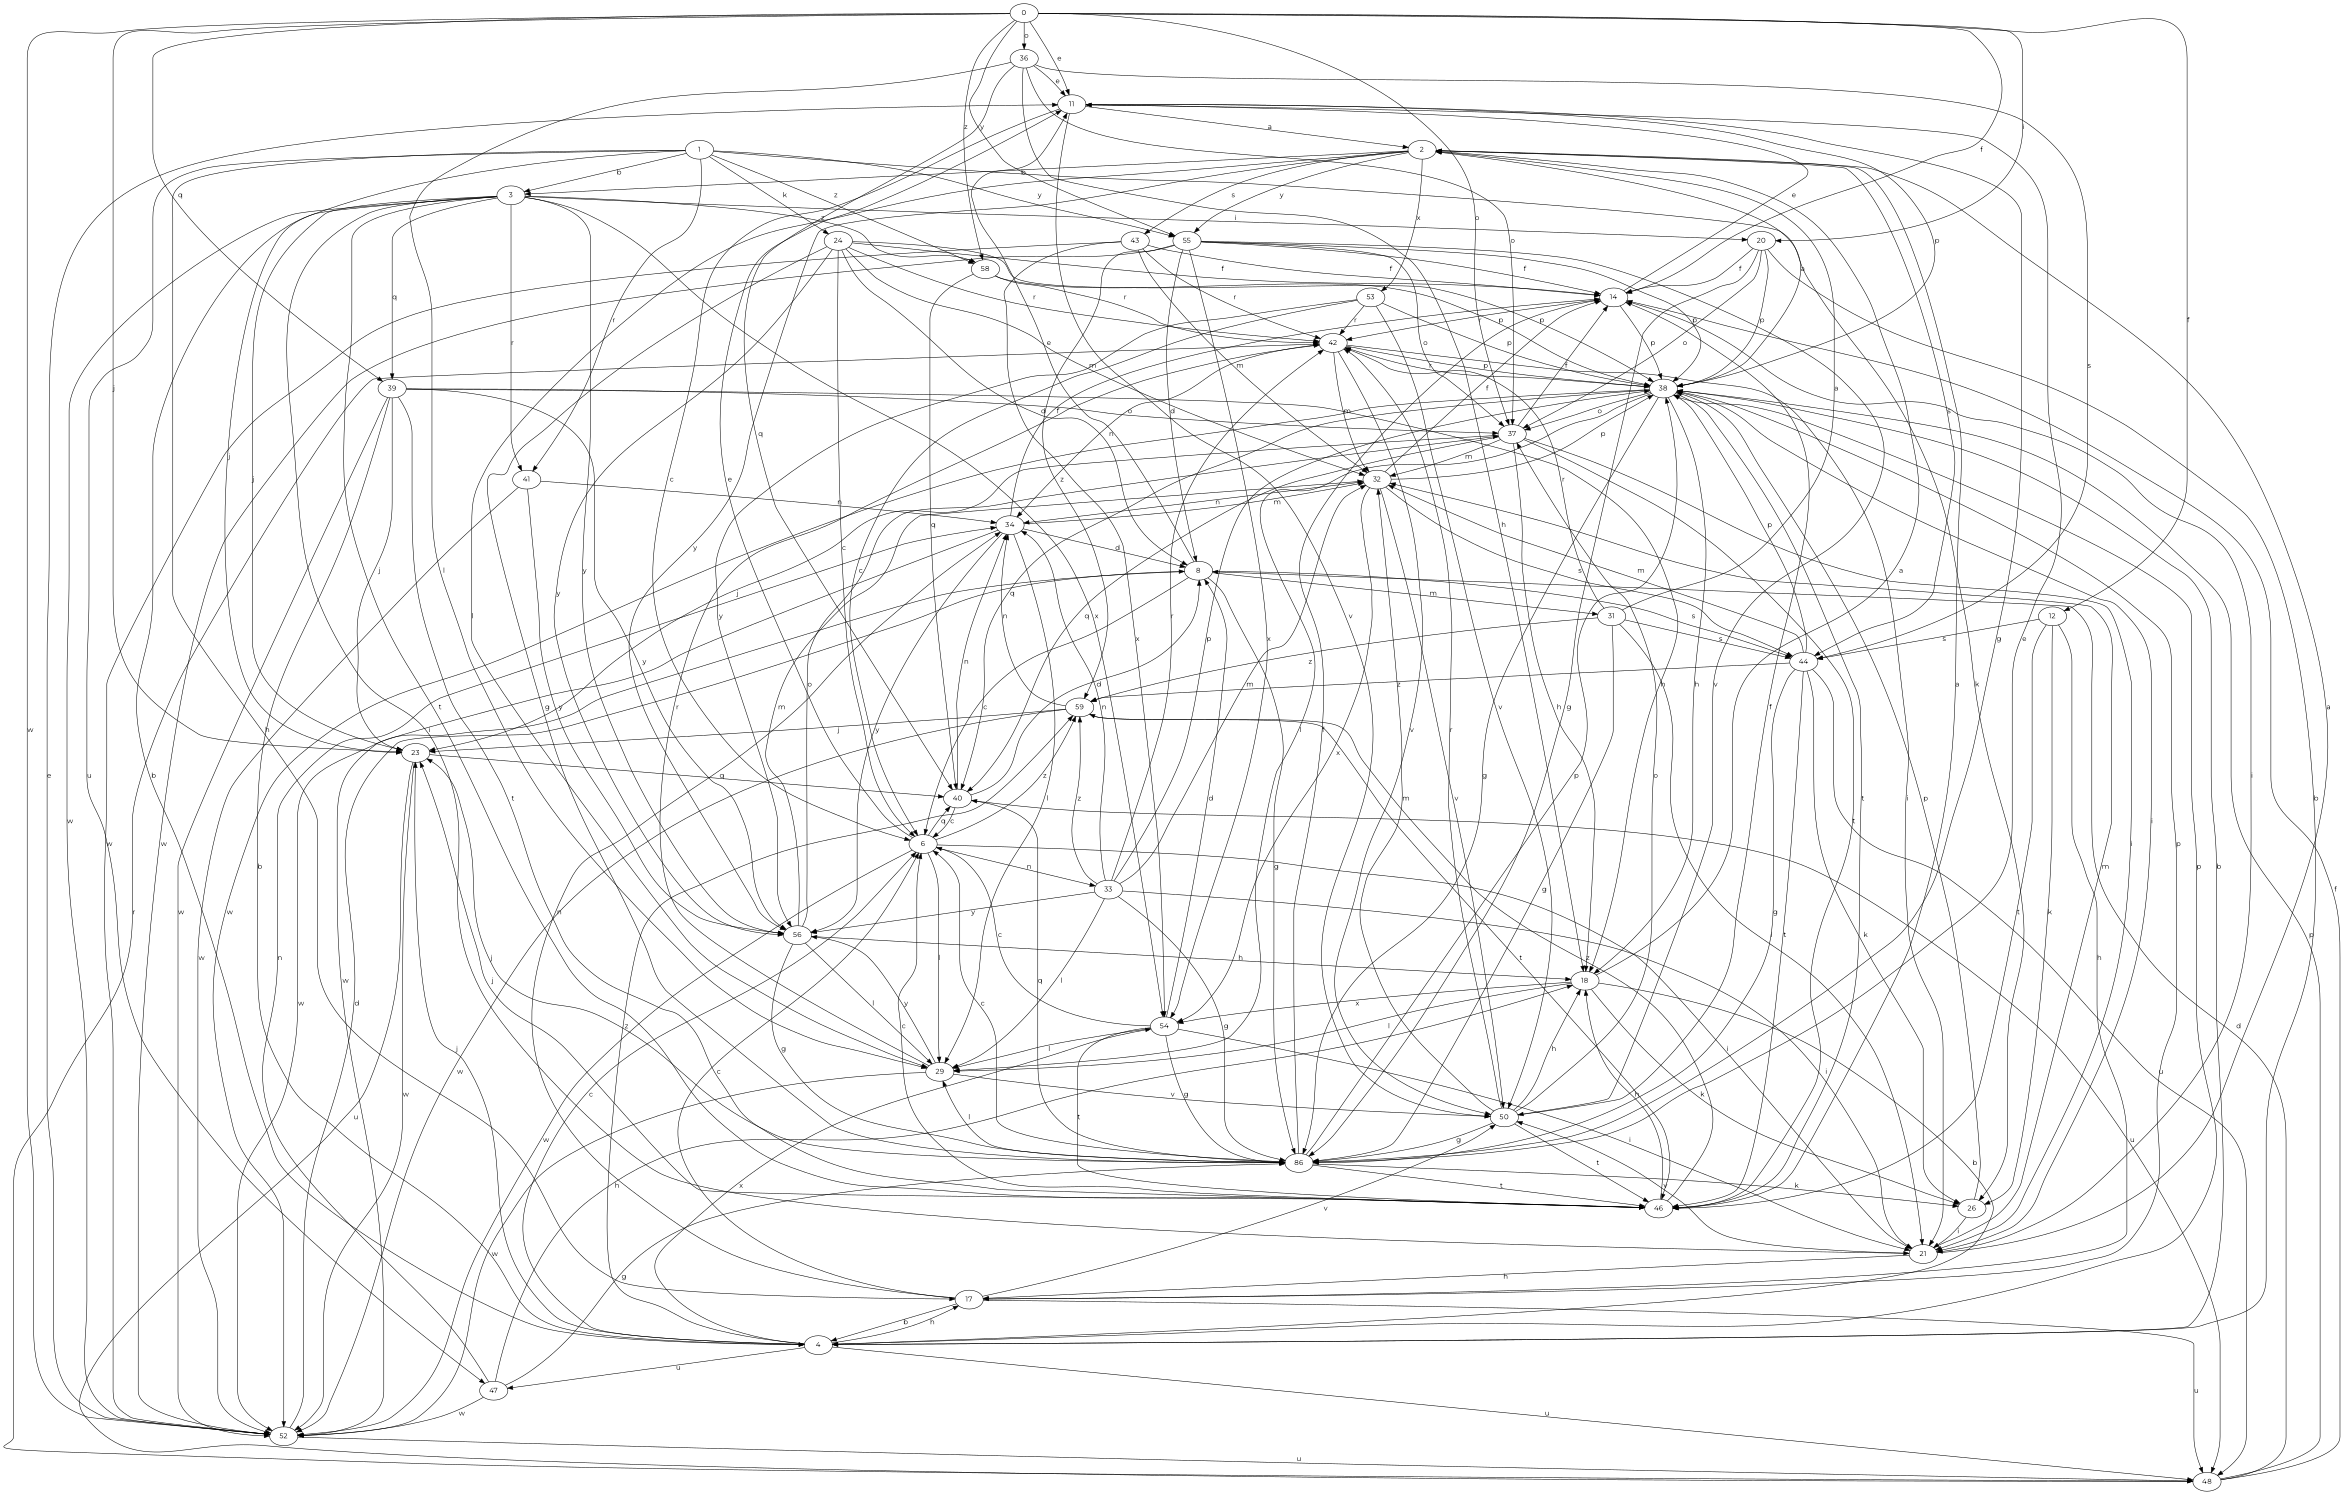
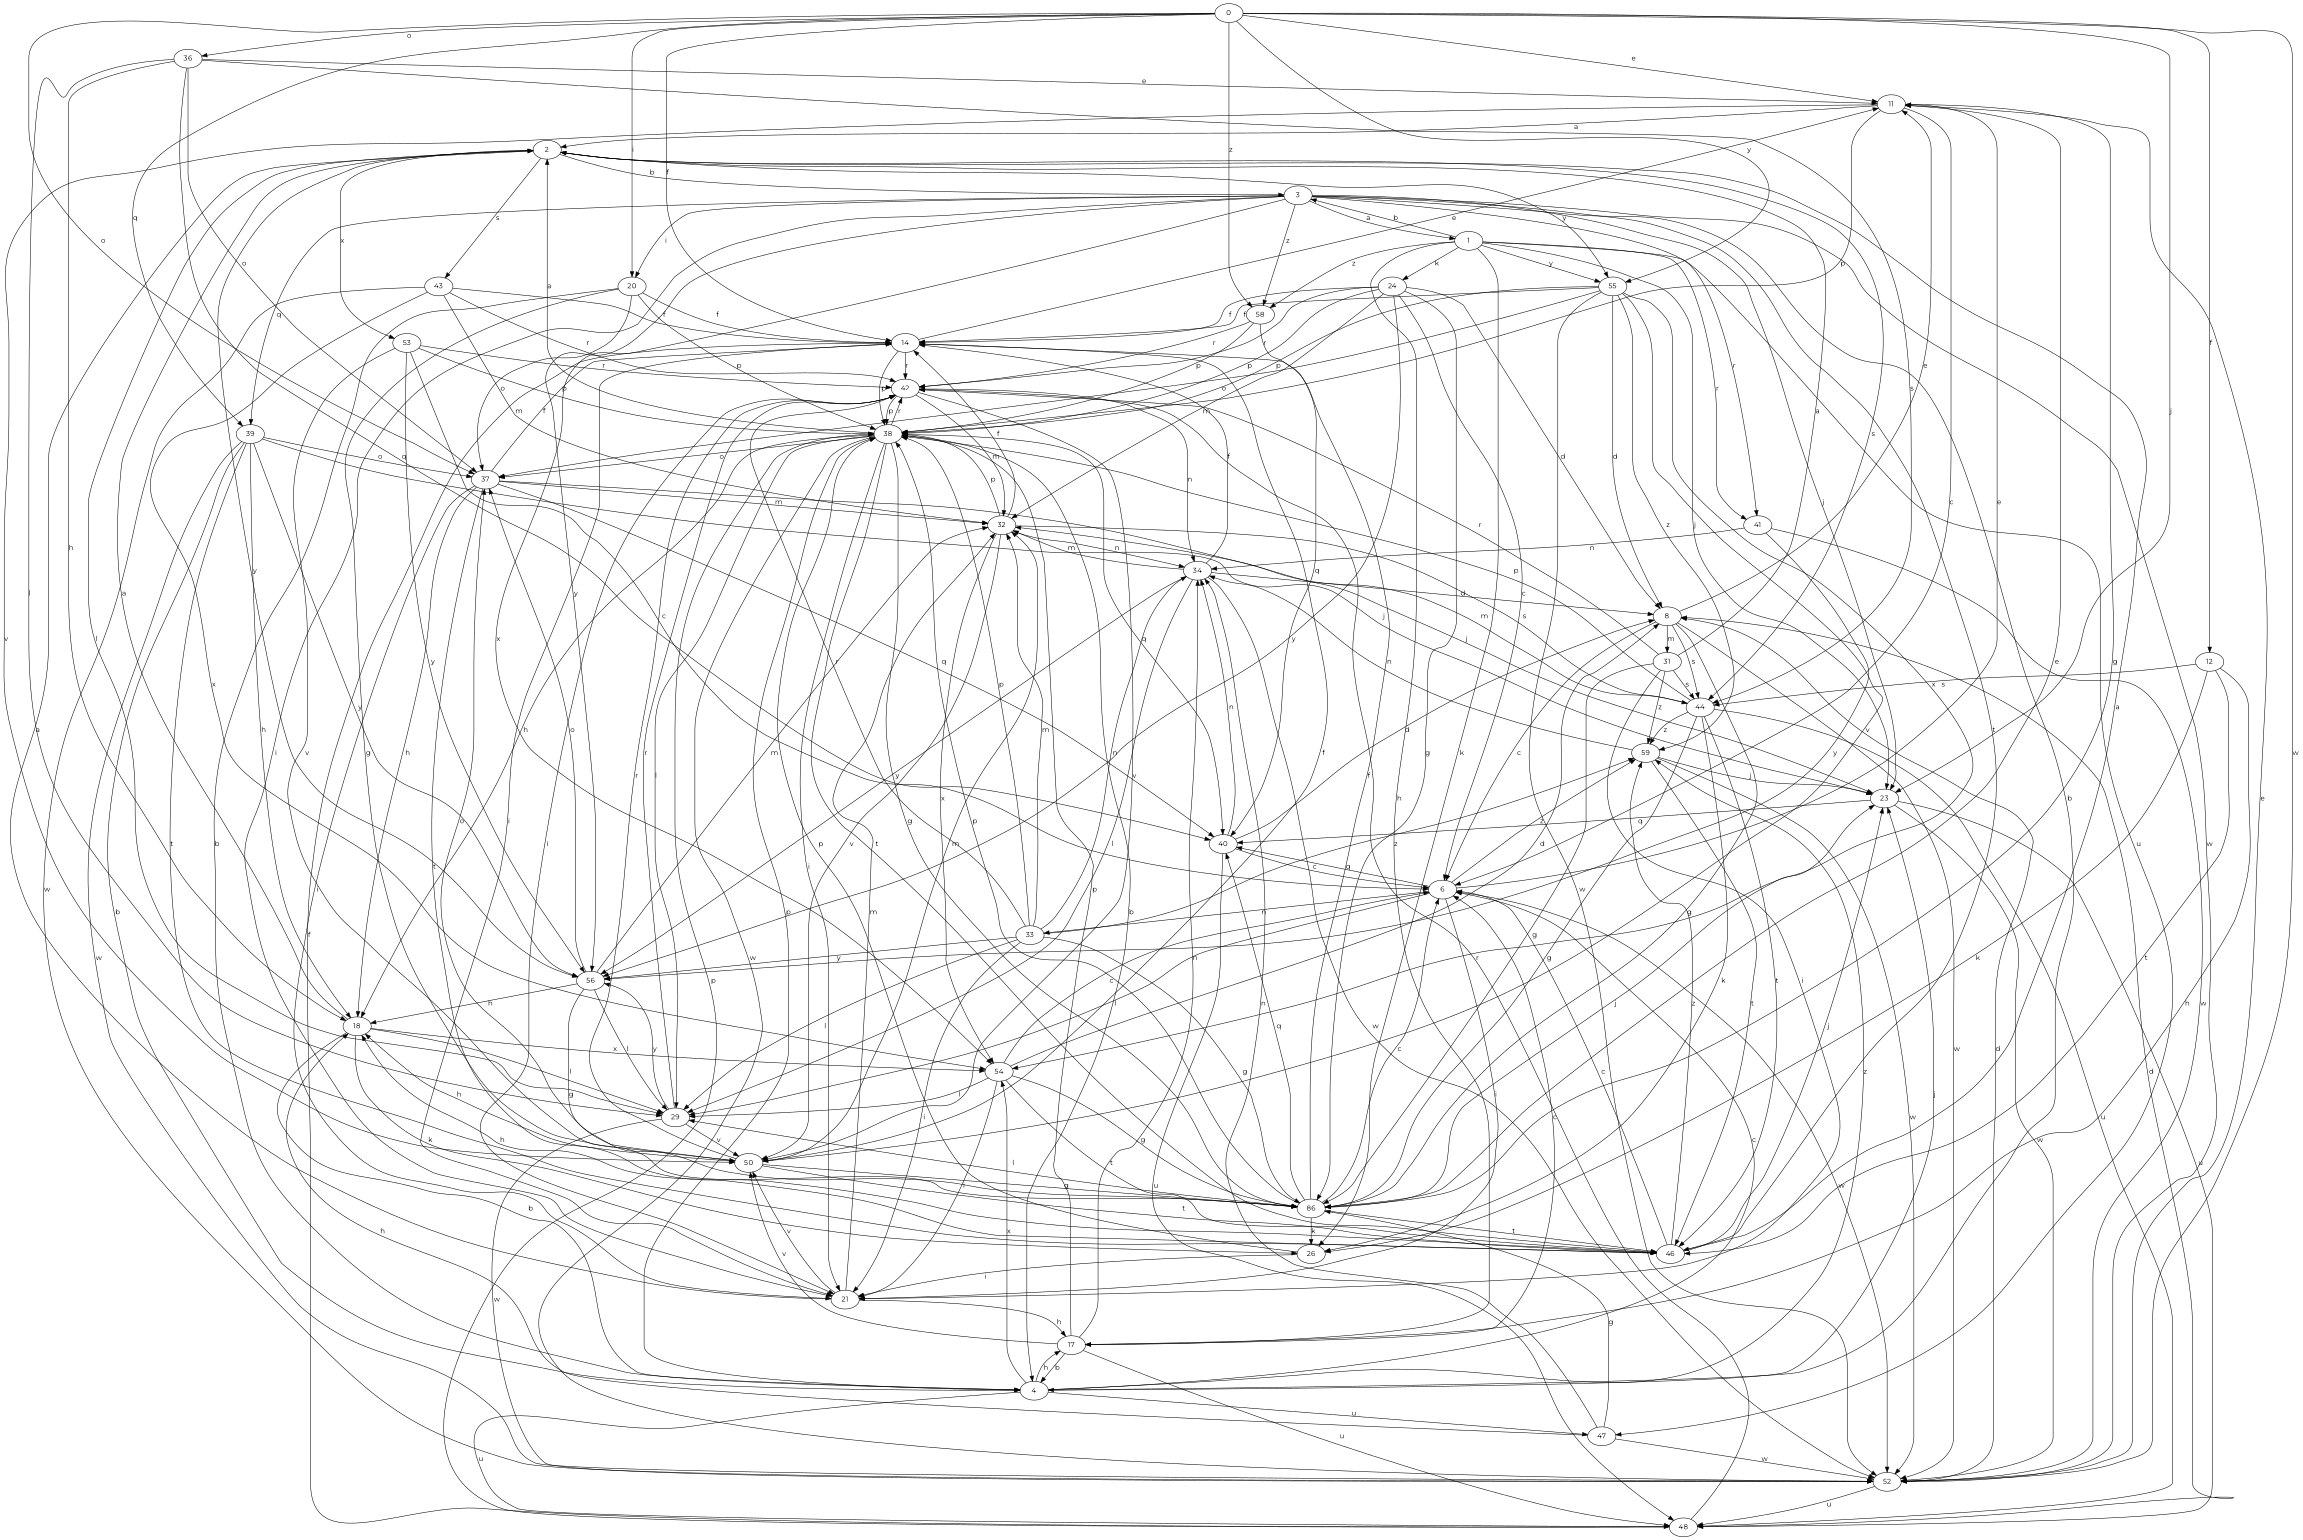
none -> (1378, 225)
